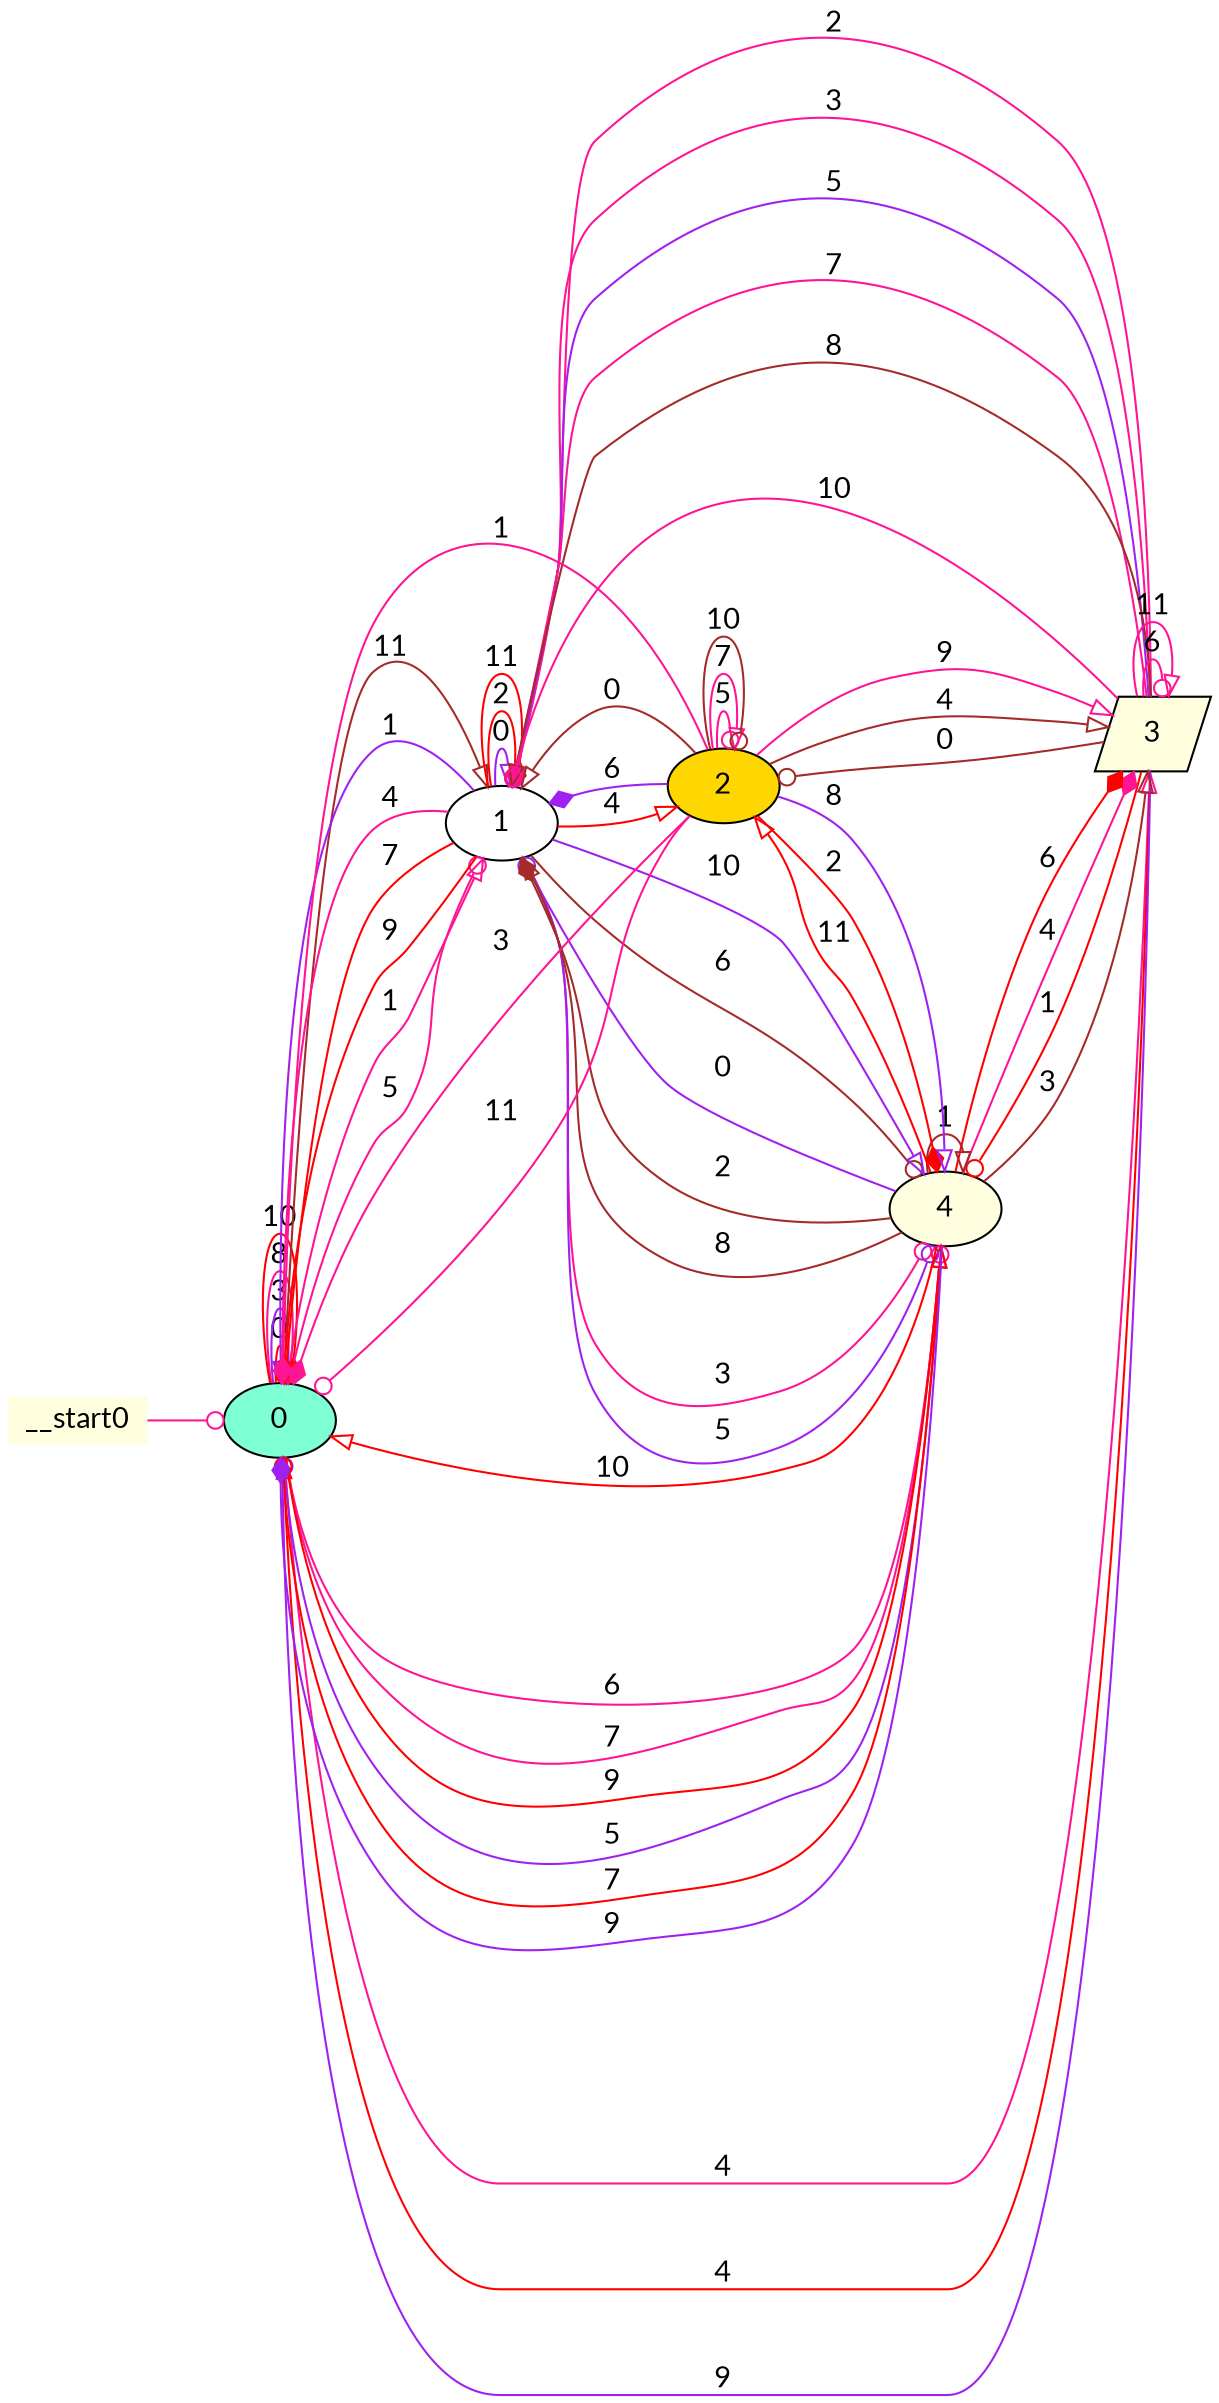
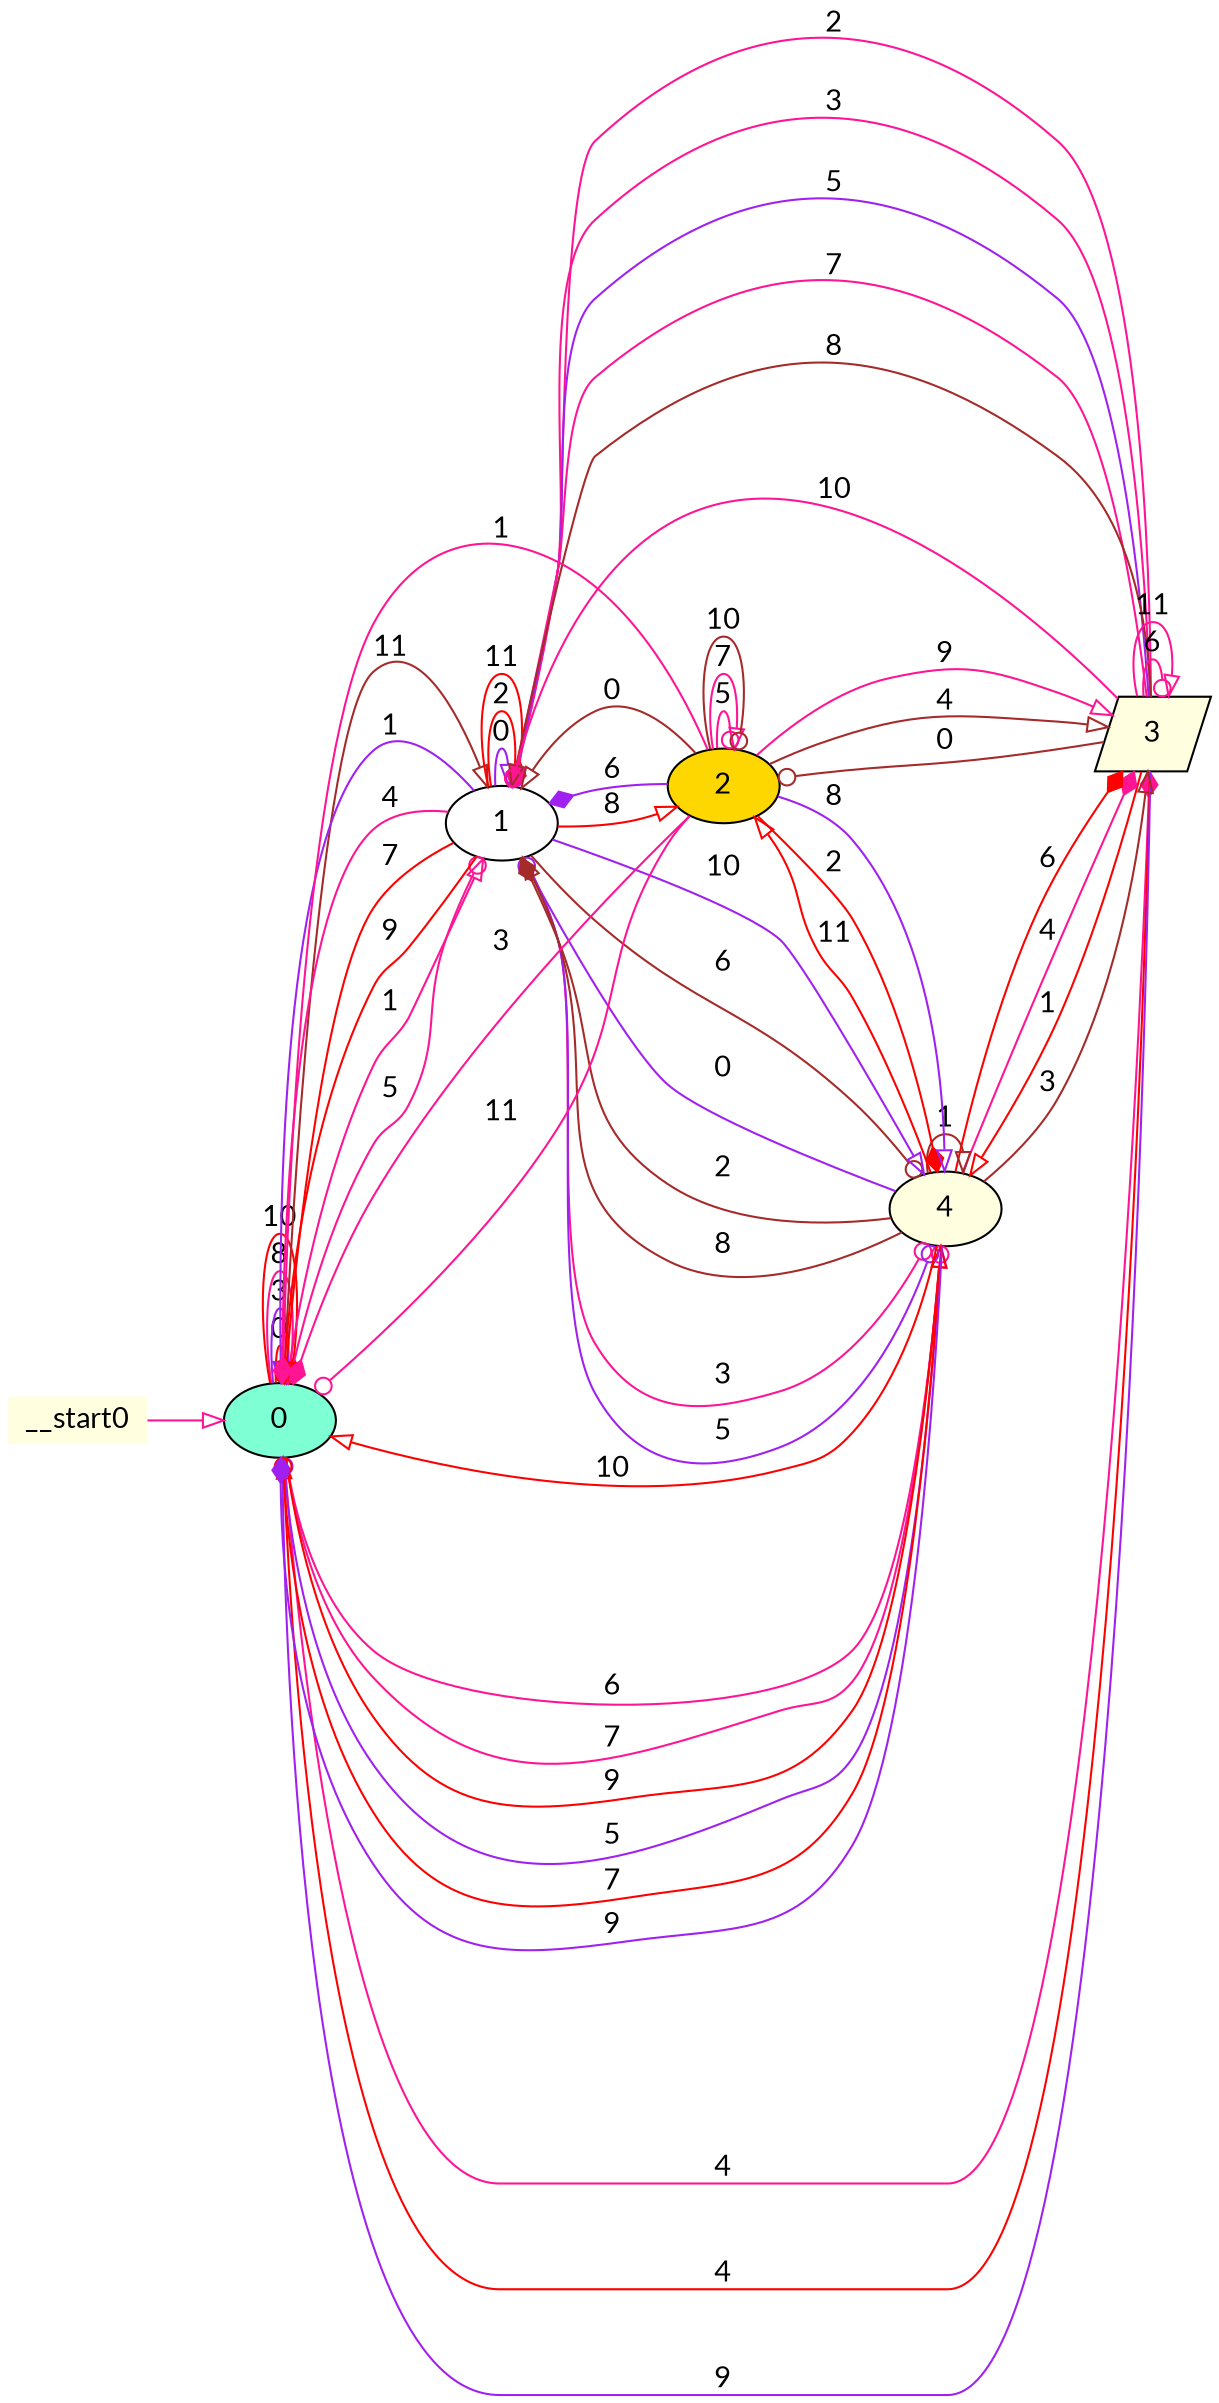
(613, 806) -> (613, 806)
(1077, 973) -> (1078, 972)
(177, 1420) -> (175, 1420)
(1005, 2110) -> (1004, 2112)
